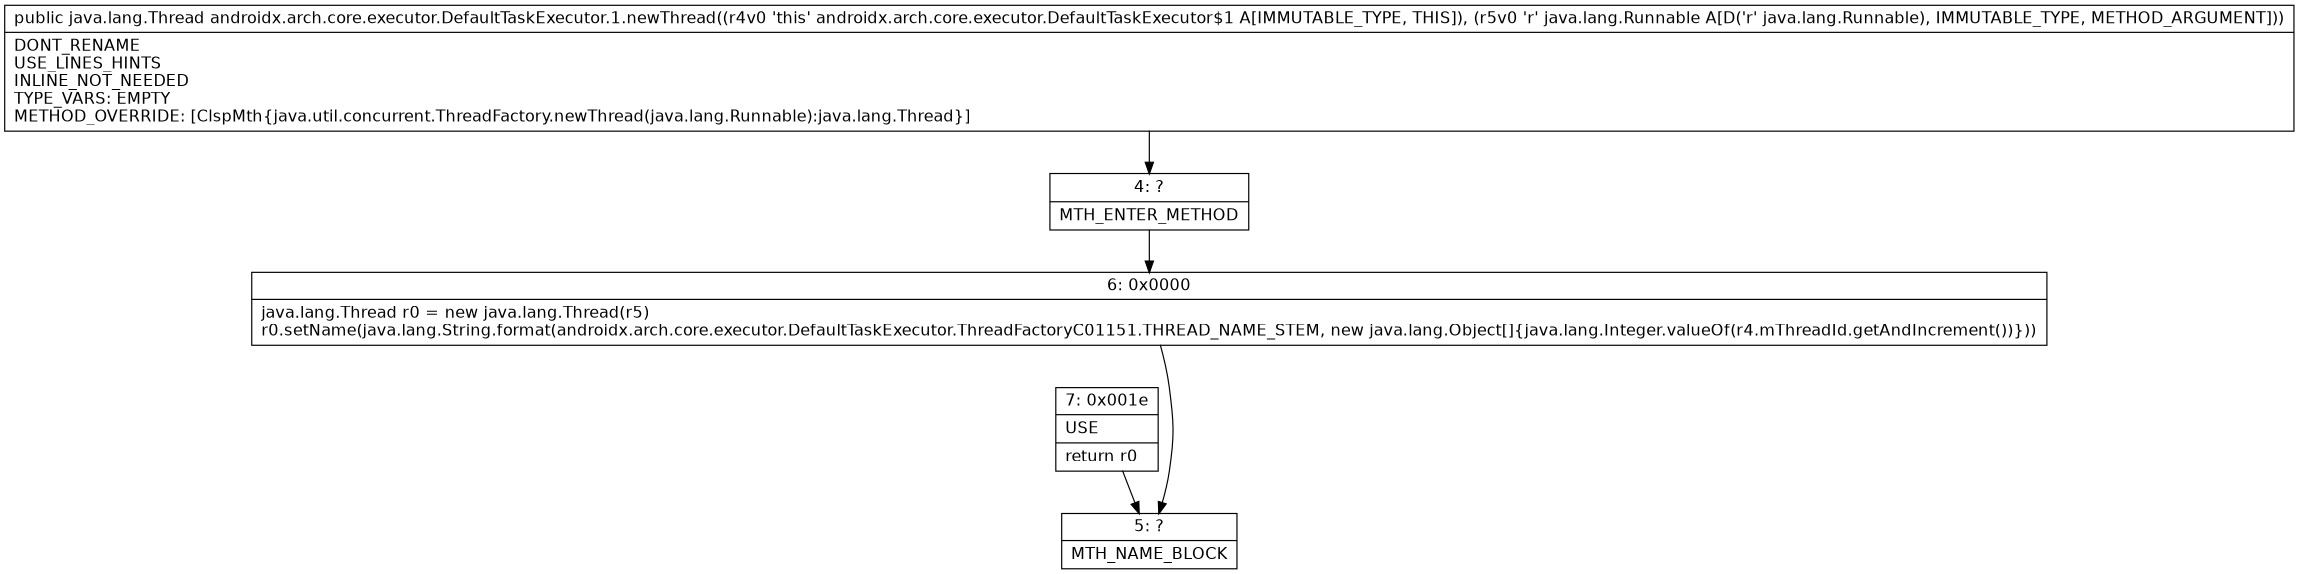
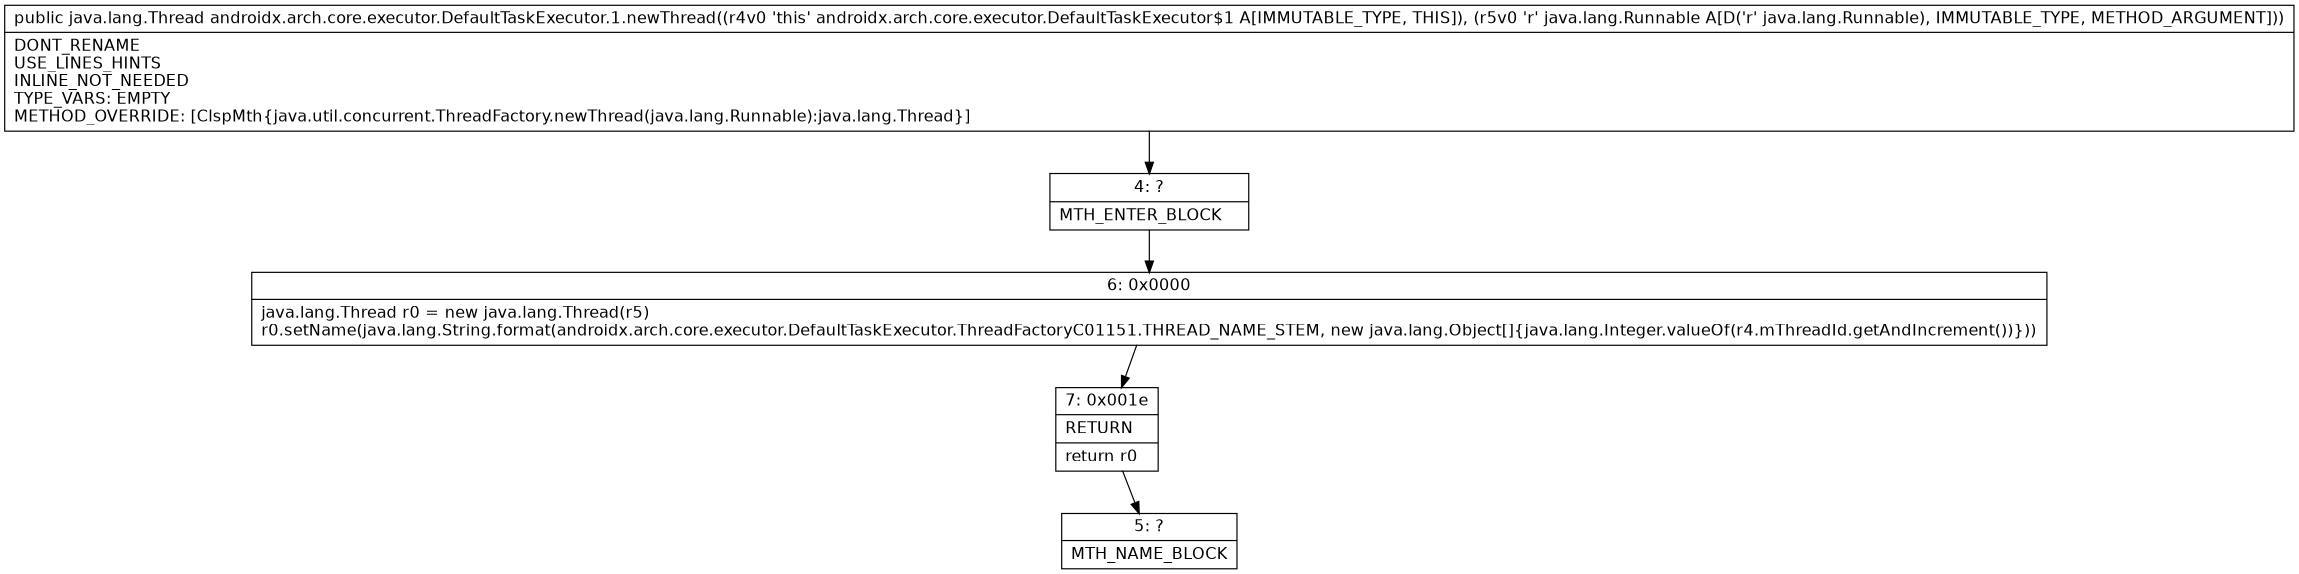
(1149, 215) -> (1141, 215)
(1173, 424) -> (1131, 361)
(1082, 428) -> (1099, 428)
